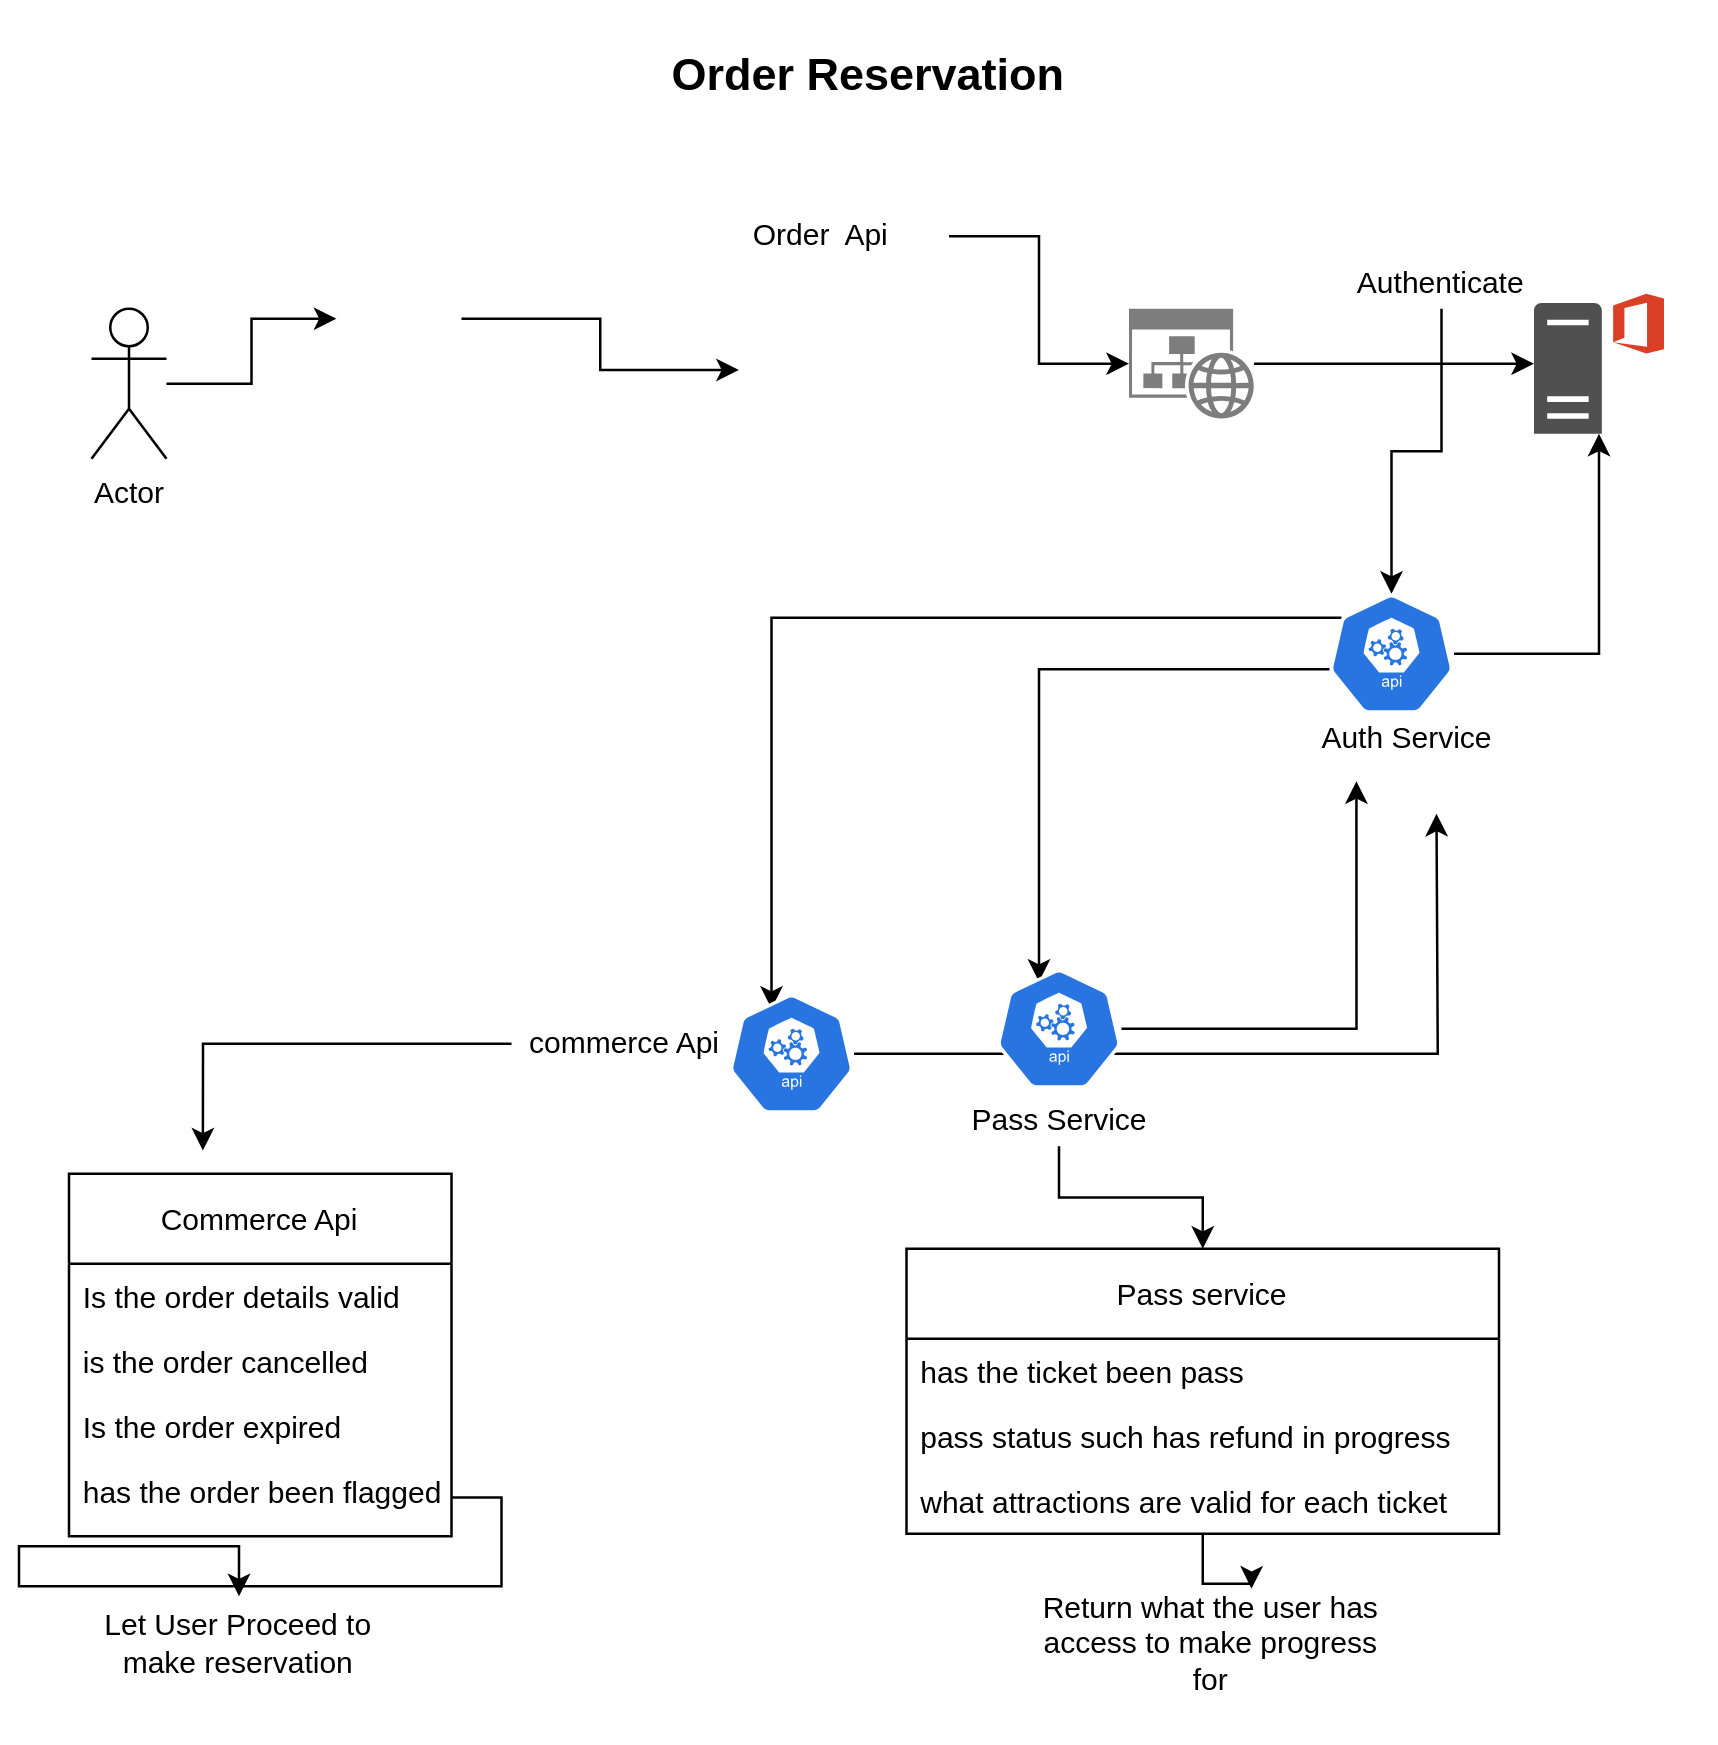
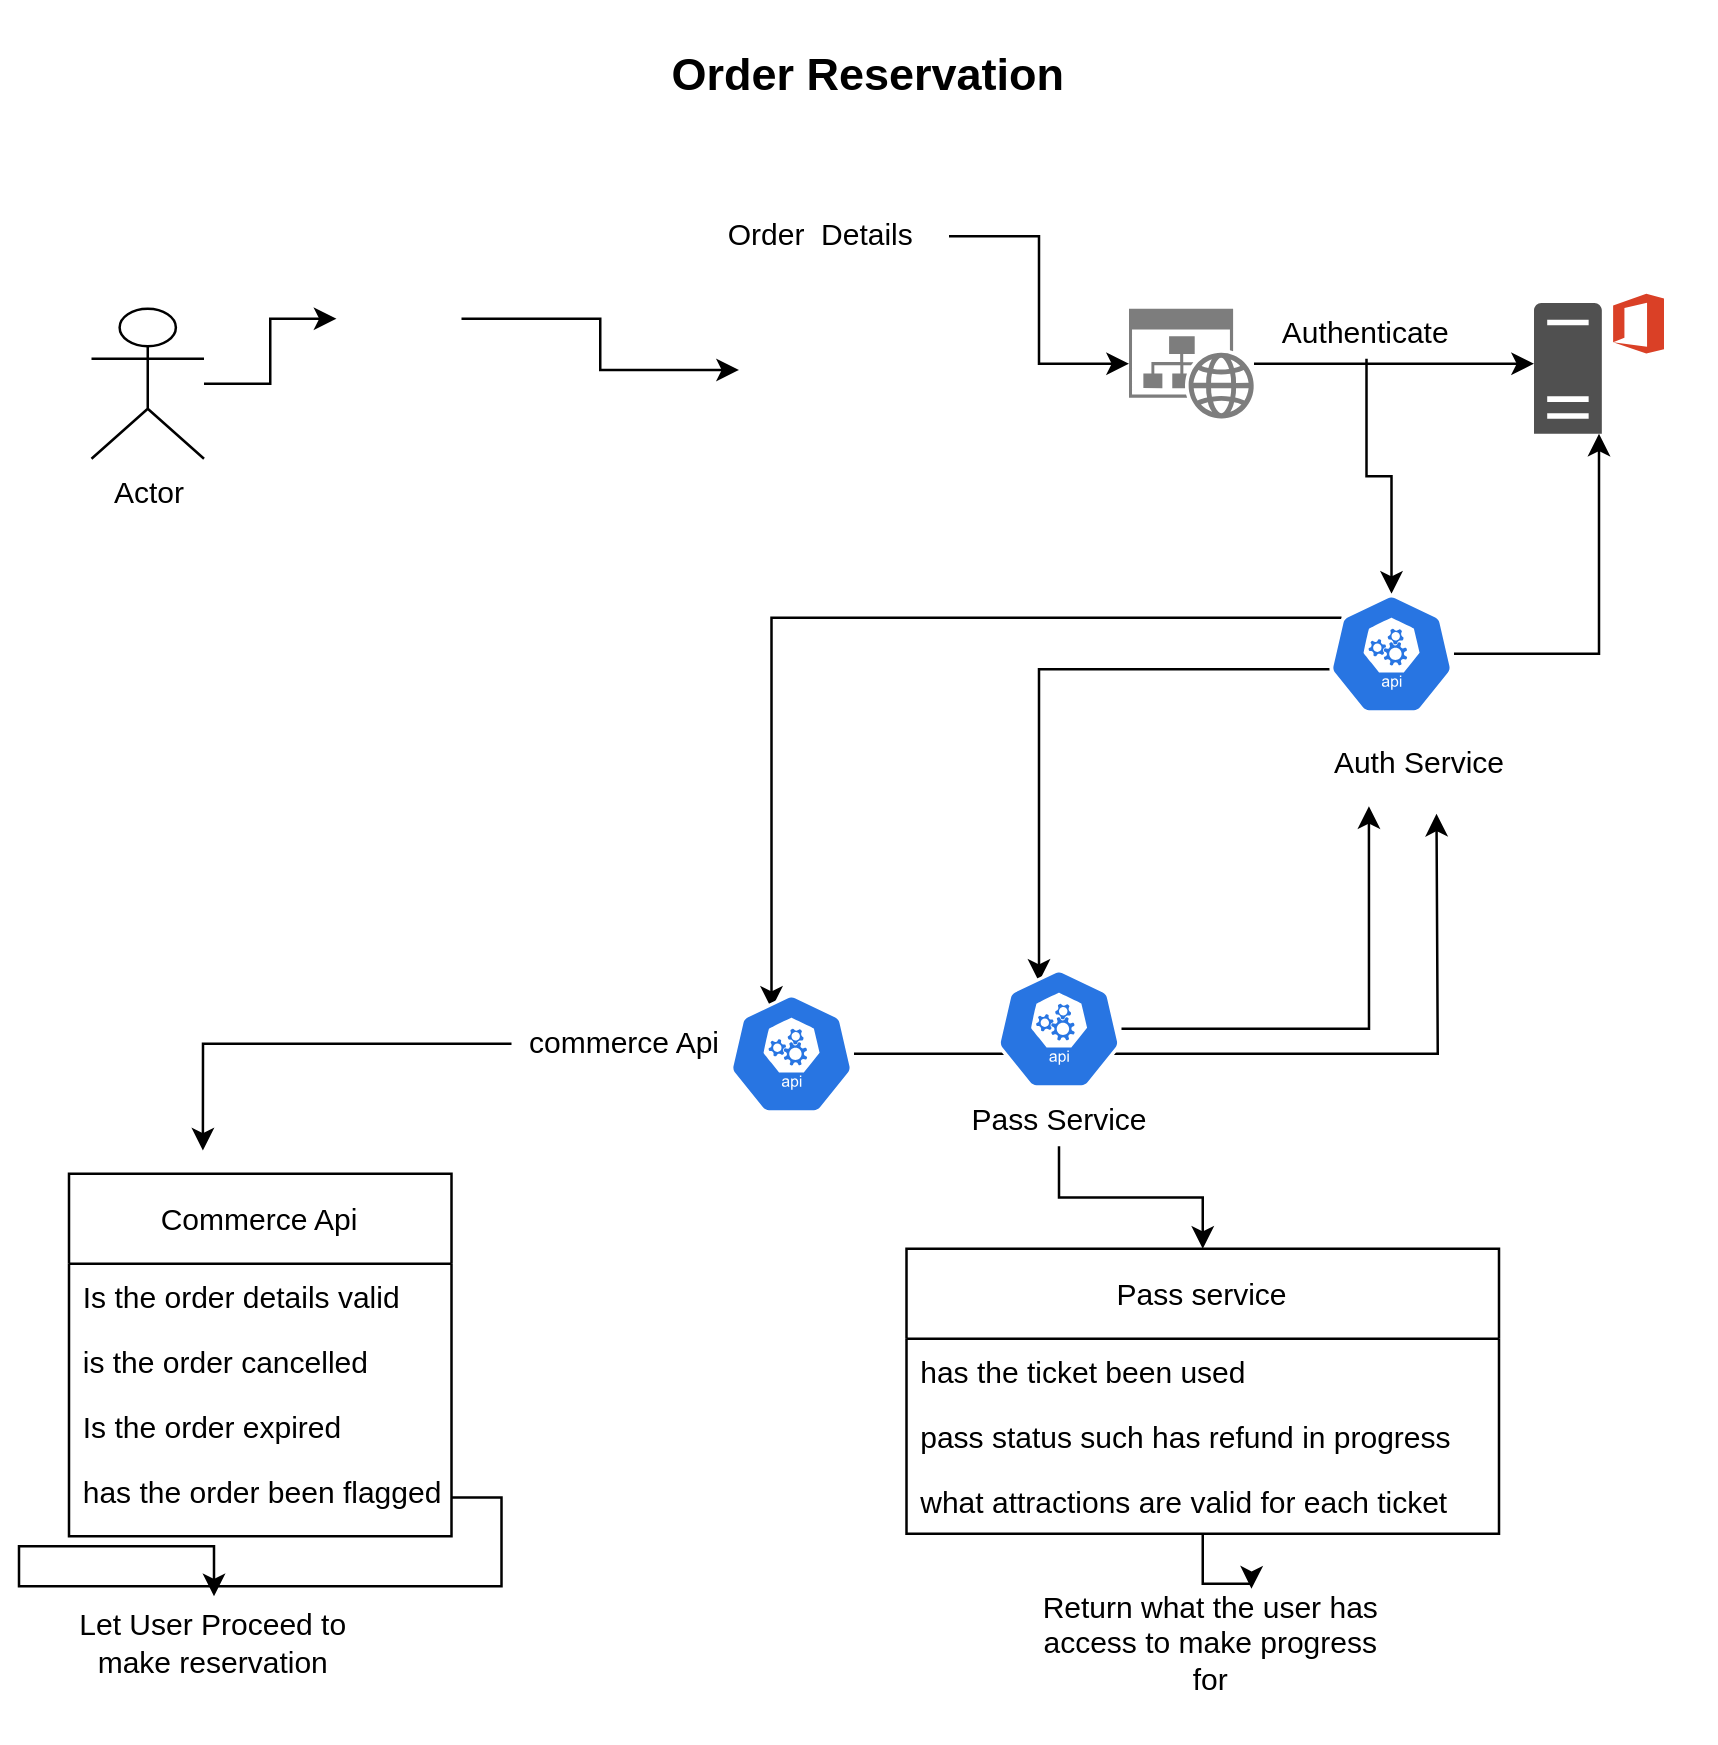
(821, 236) -> (821, 236)
(1441, 284) -> (1366, 334)
(129, 384) -> (148, 384)
(1408, 739) -> (1420, 764)
(1102, 1373) -> (1102, 1373)
(239, 1644) -> (214, 1644)
